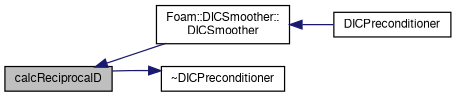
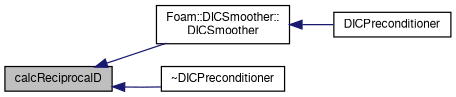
(130, 71) -> (143, 87)
